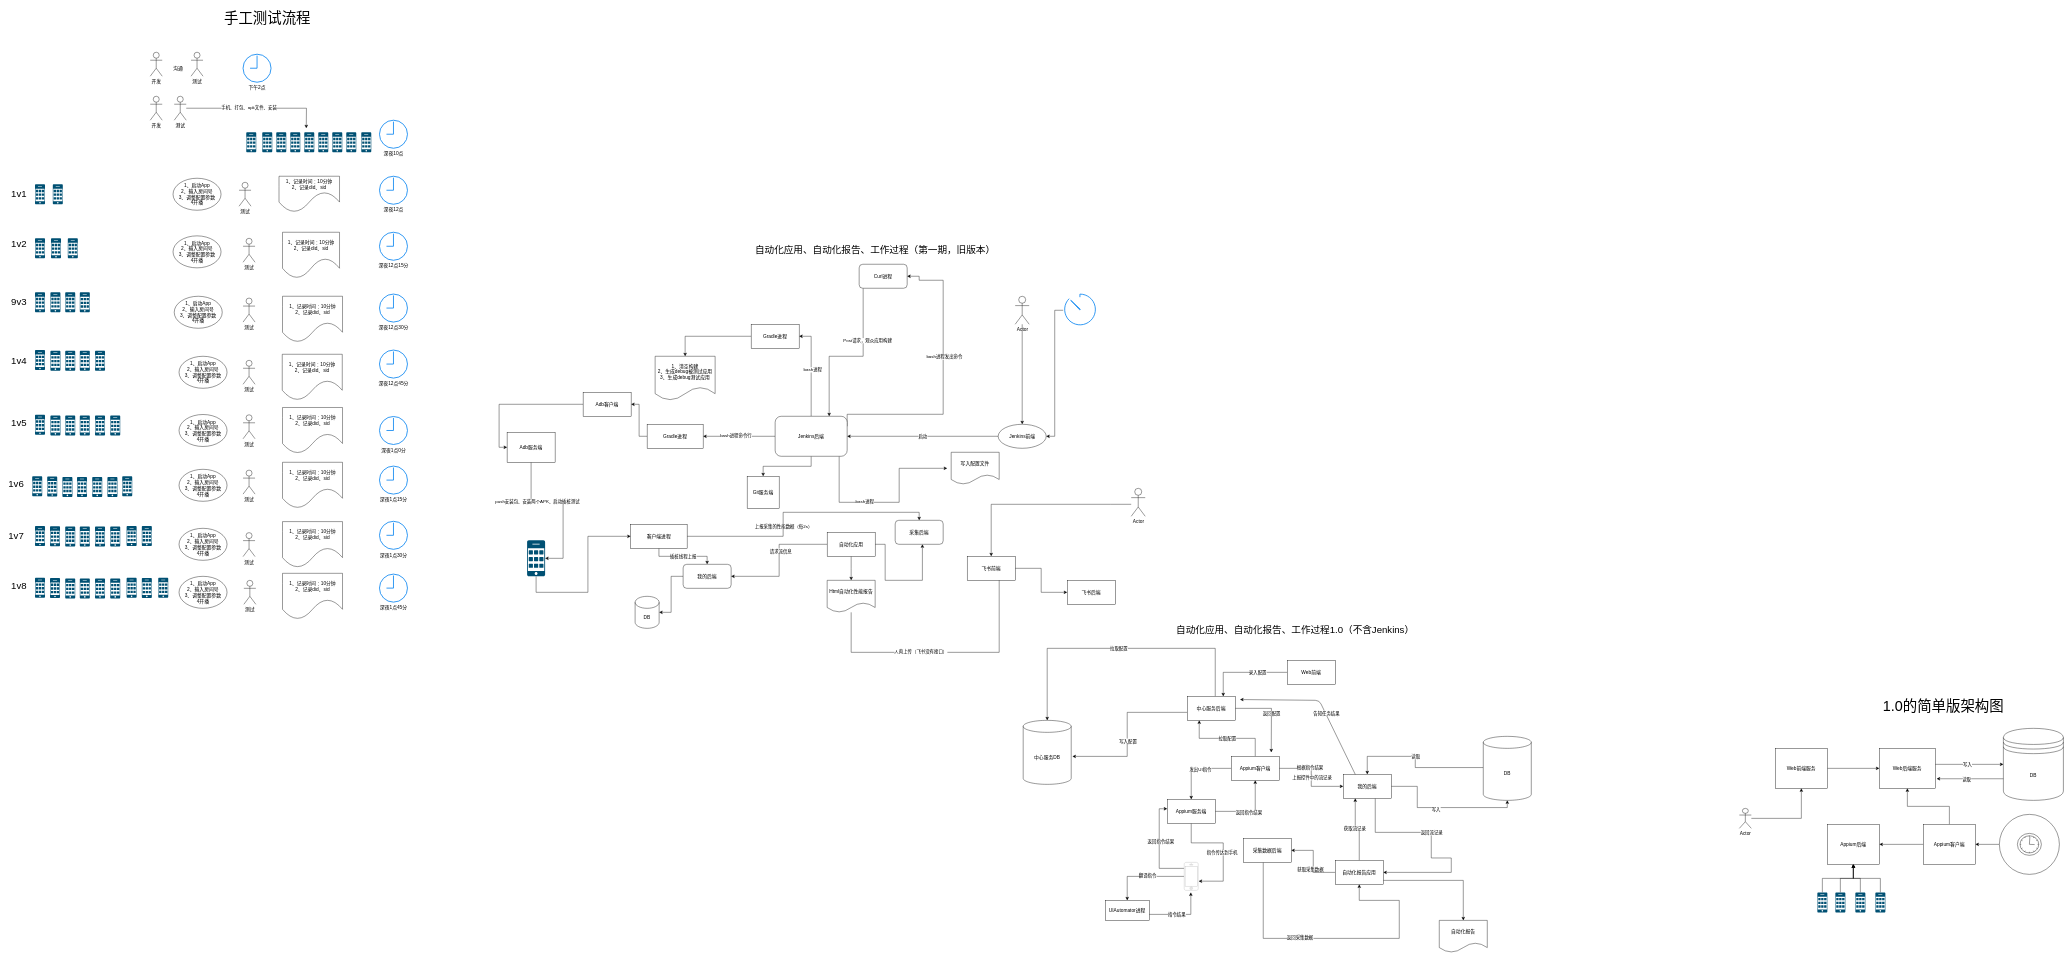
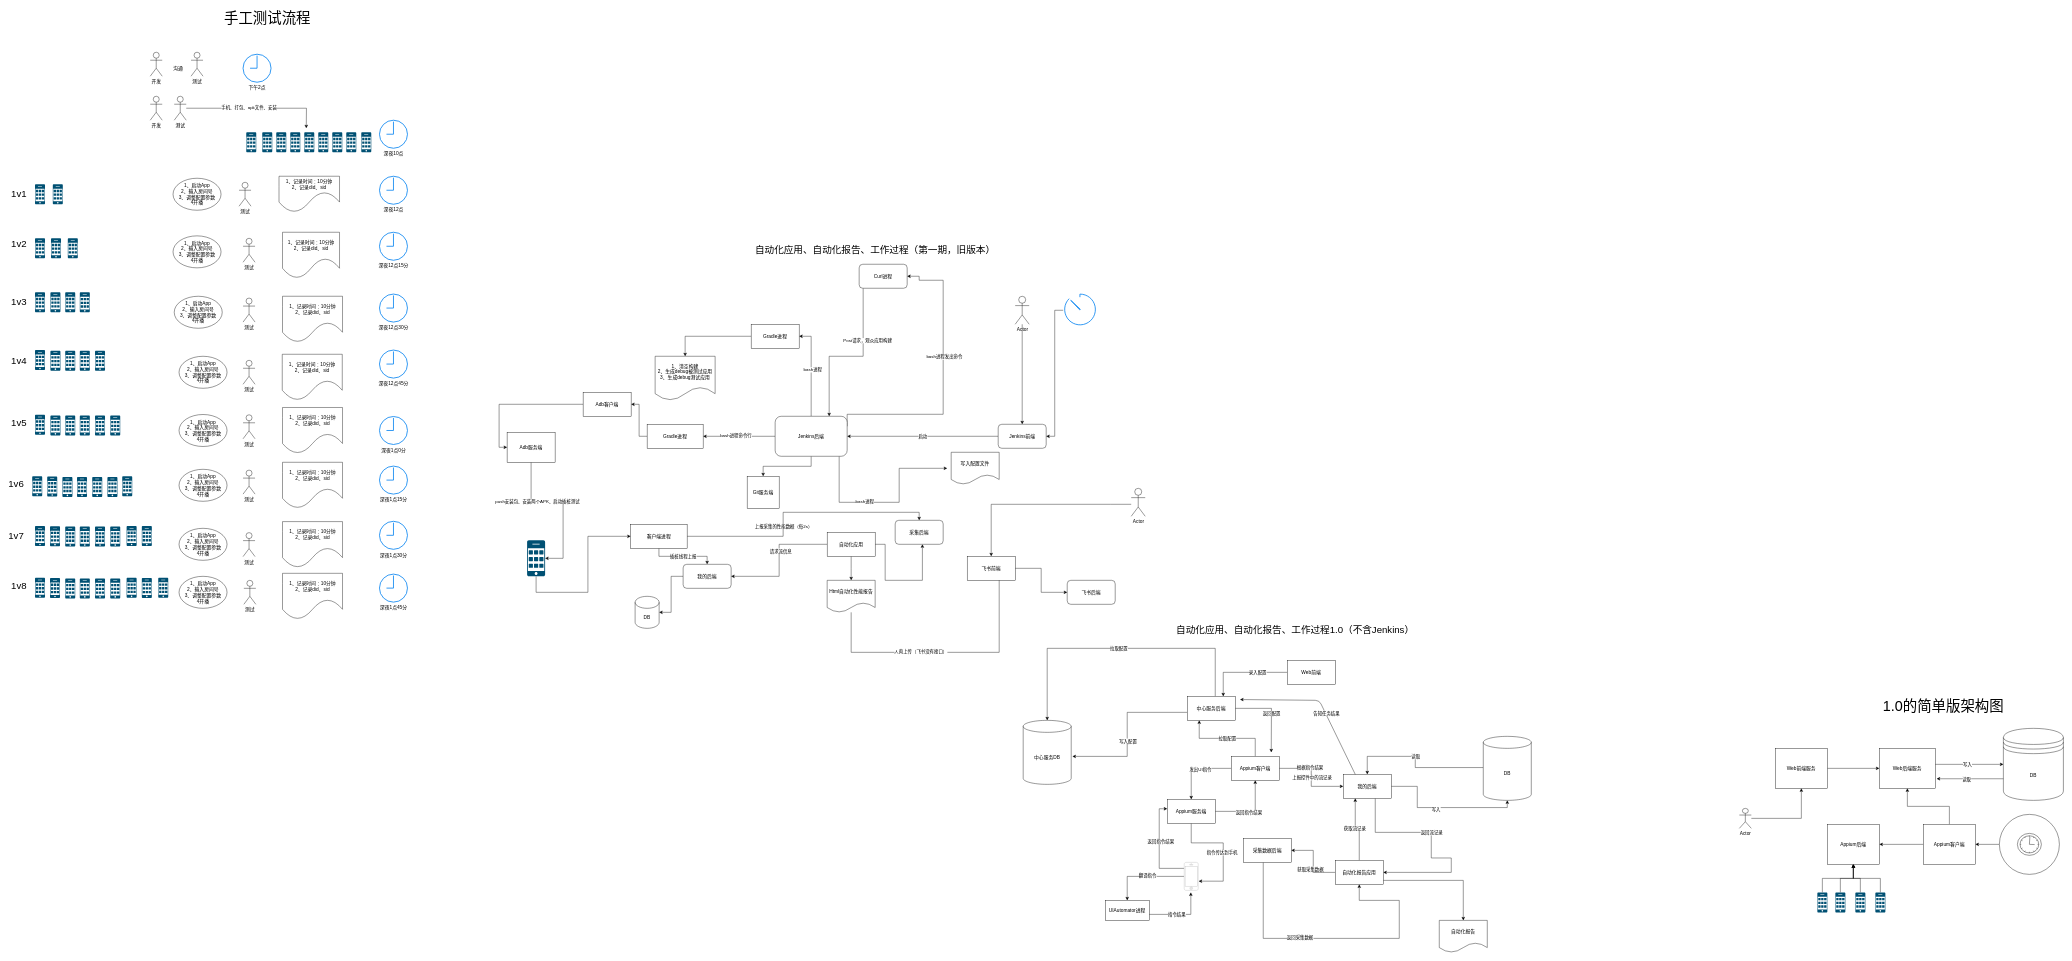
(19, 302) -> (19, 302)
(1022, 436) -> (1022, 436)
(1091, 592) -> (1091, 592)
